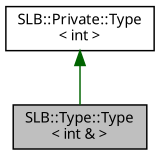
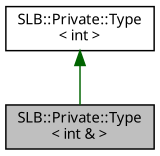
(80, 127) -> (80, 127)
